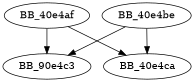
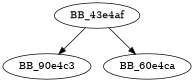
(47, 16) -> (97, 16)
(147, 16) -> none
(147, 66) -> (147, 66)
